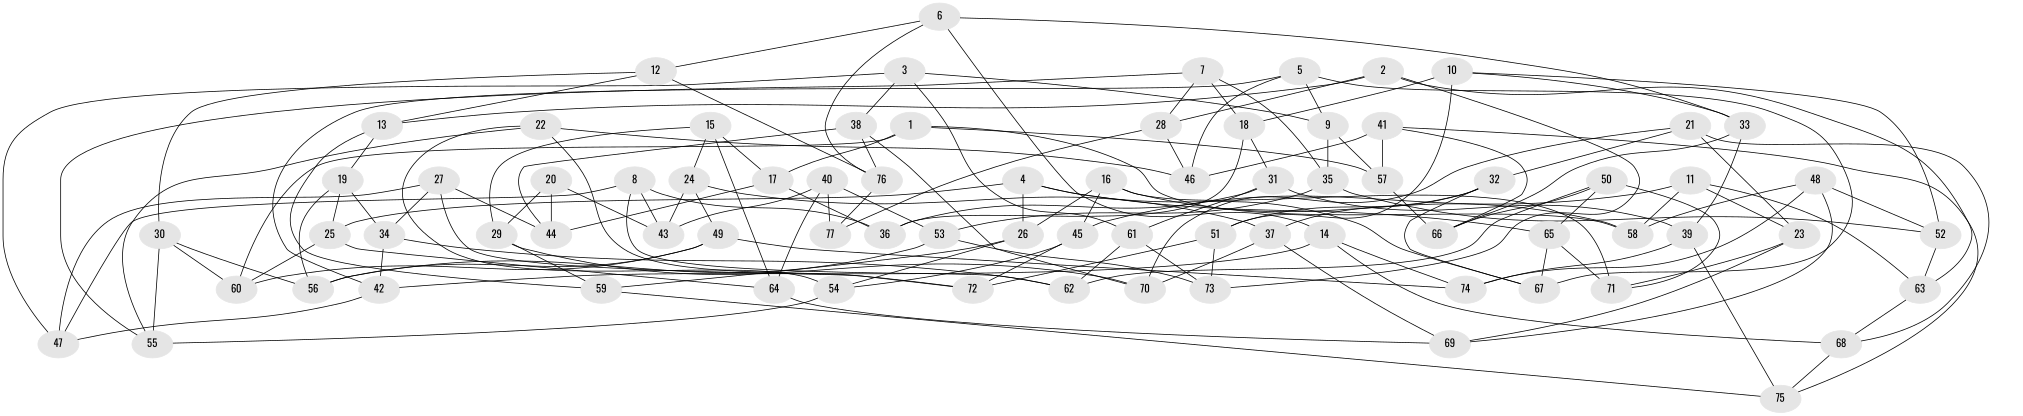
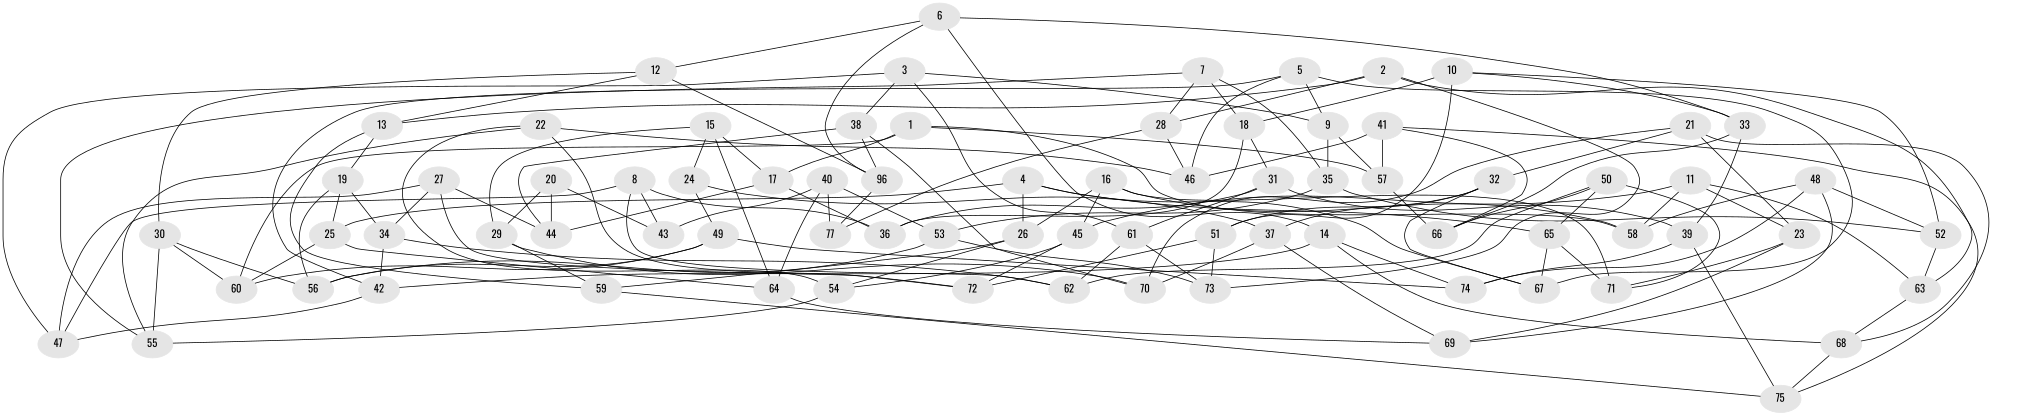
(882, 180) -> (882, 180)
(675, 210) -> none
